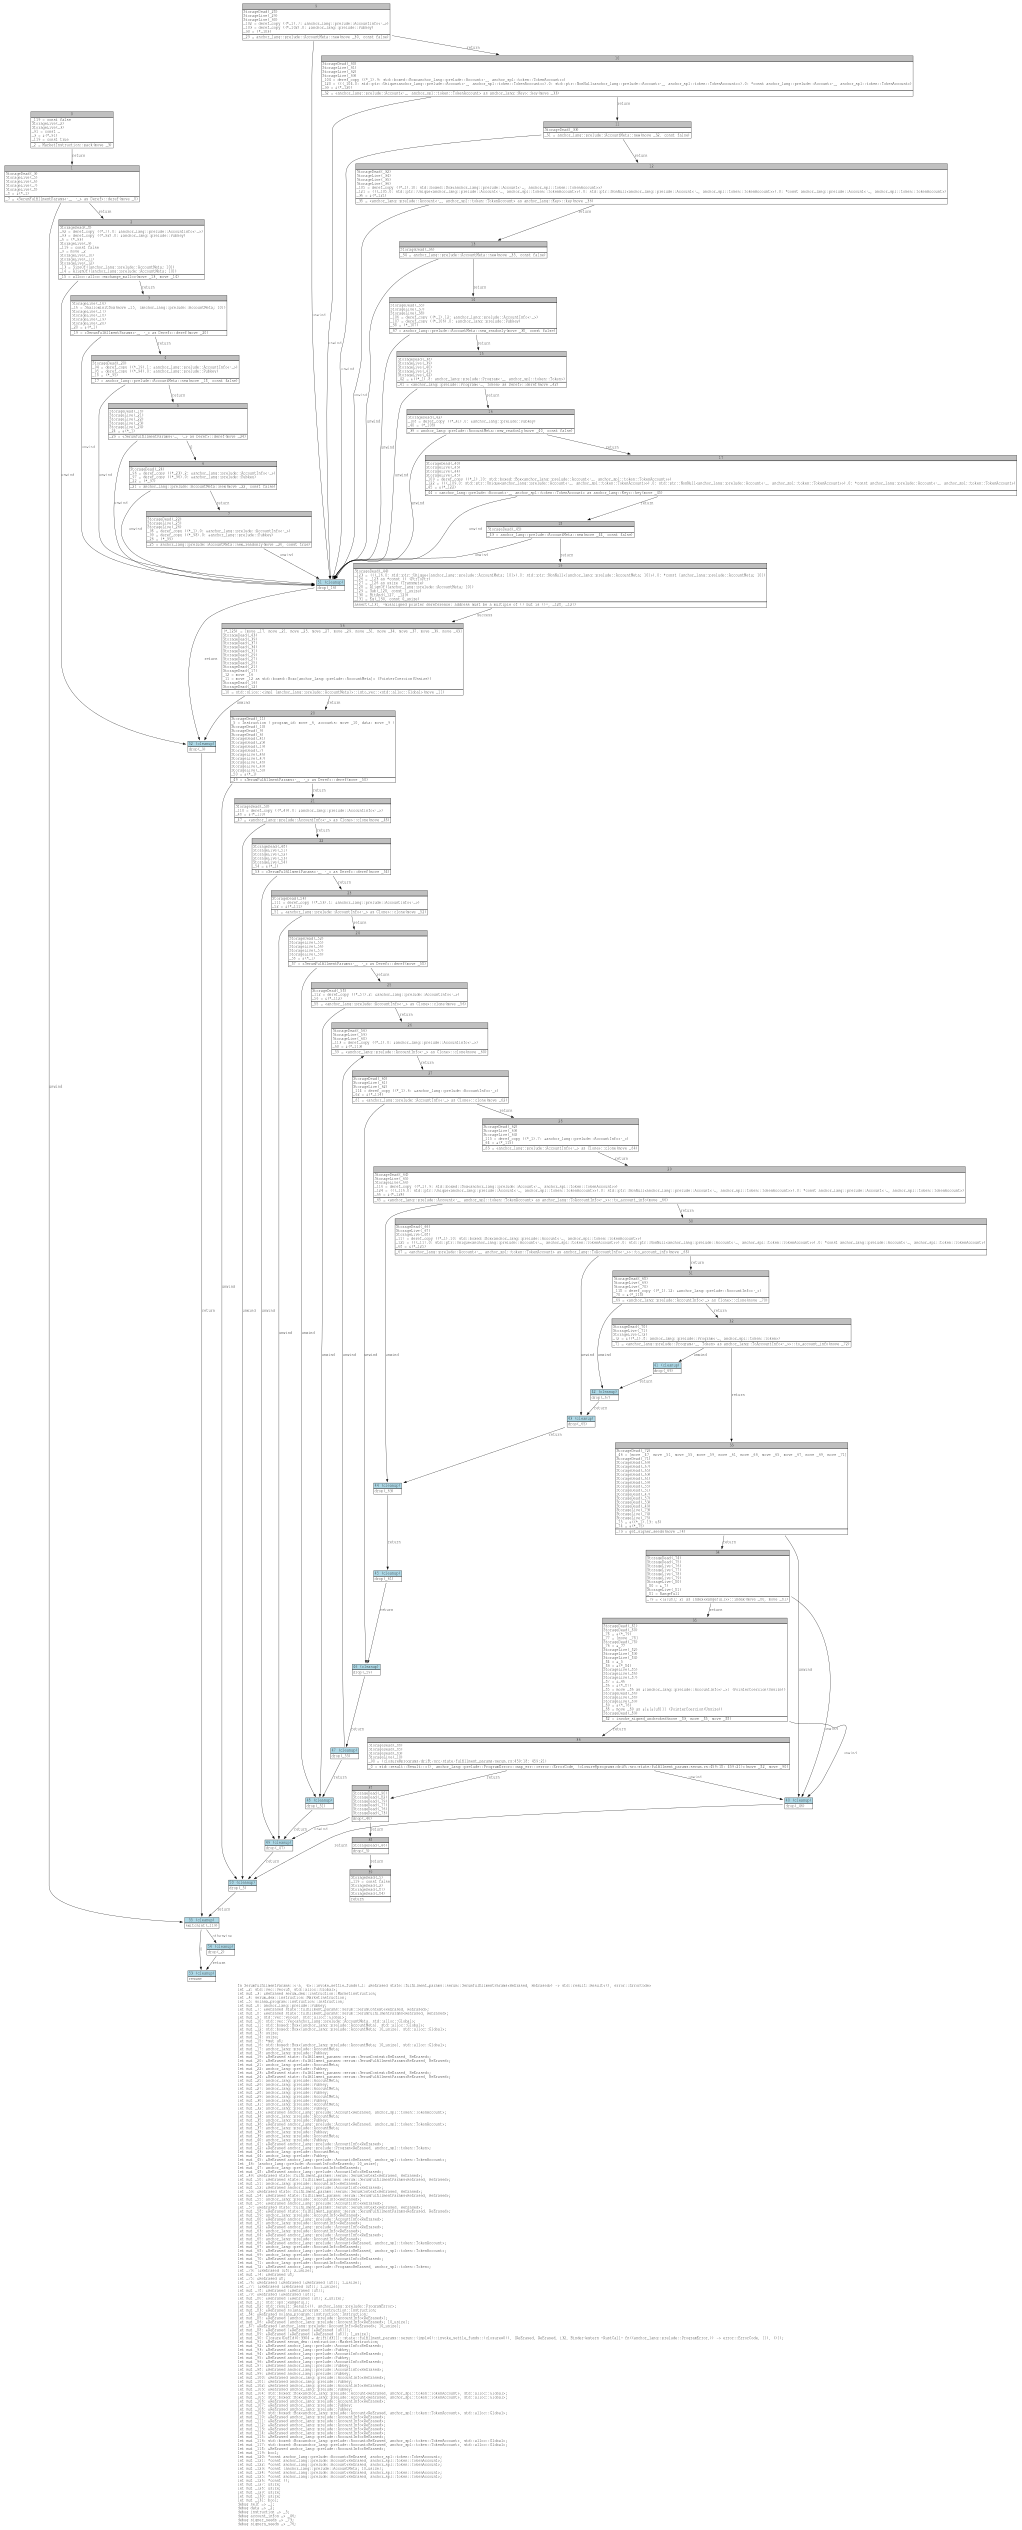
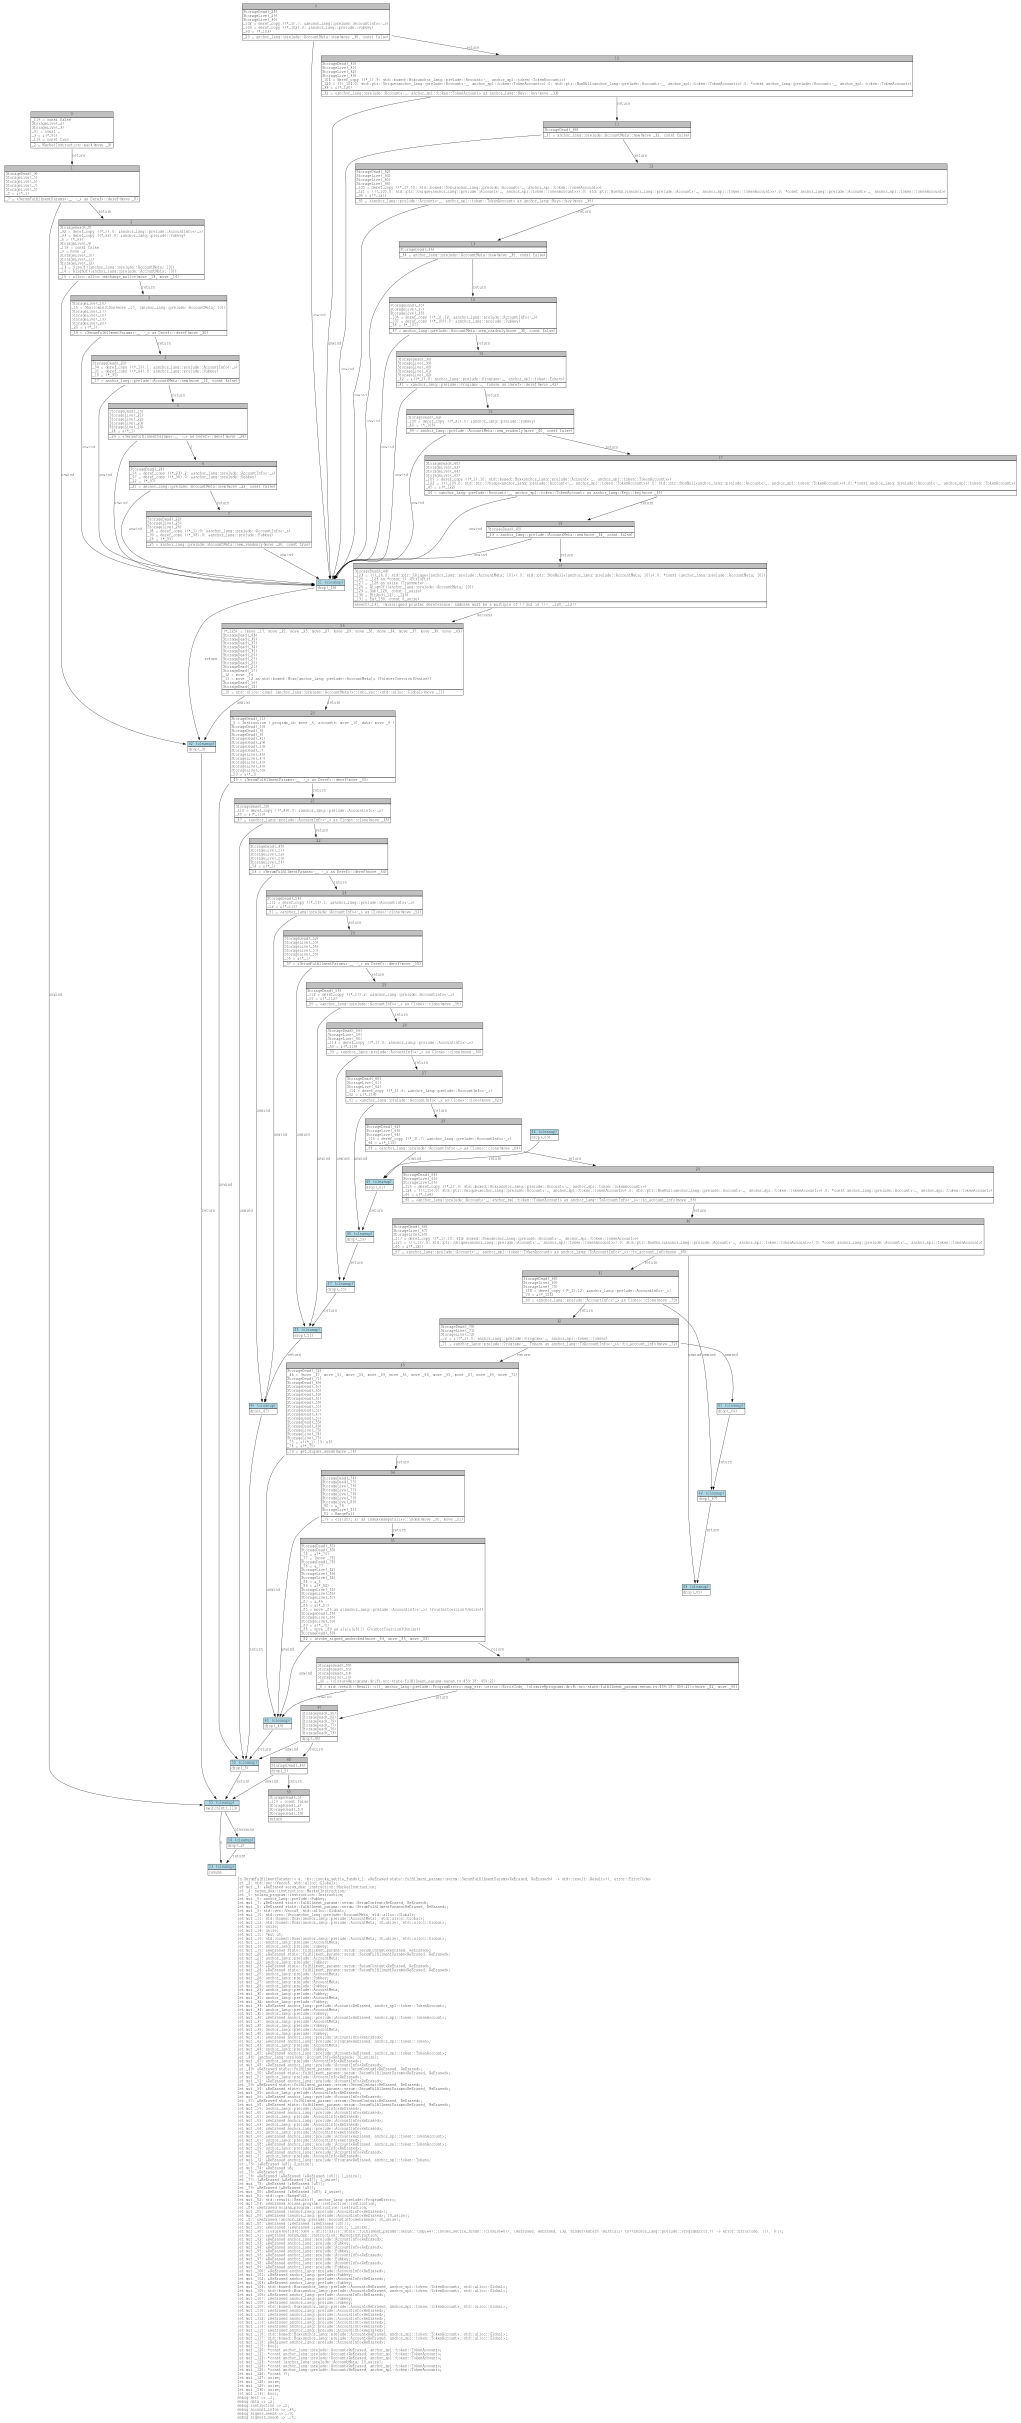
none -> (401, 1163)
(386, 1321) -> none
(343, 1398) -> (336, 1162)
(486, 1455) -> none
none -> (254, 1786)
(322, 1826) -> (280, 1750)
